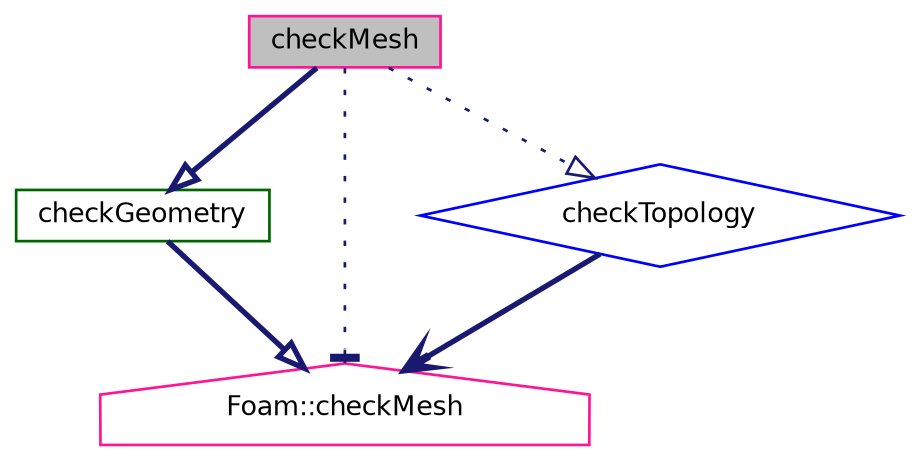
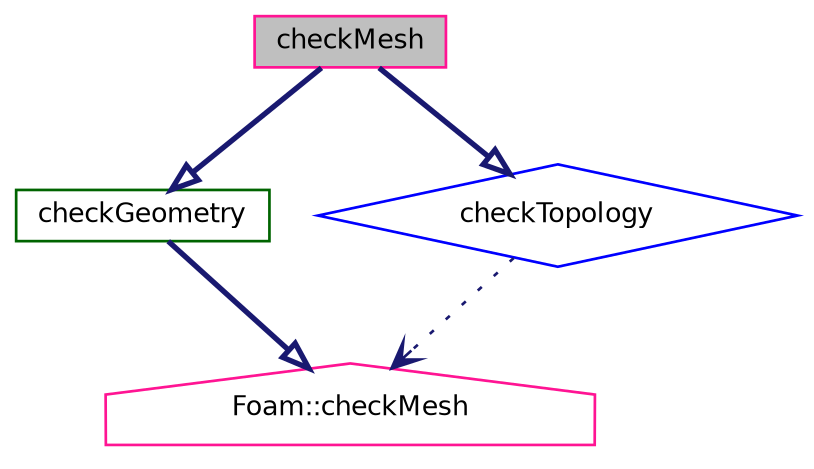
(480, 116) -> (434, 112)
(345, 209) -> none
(514, 305) -> (463, 304)
